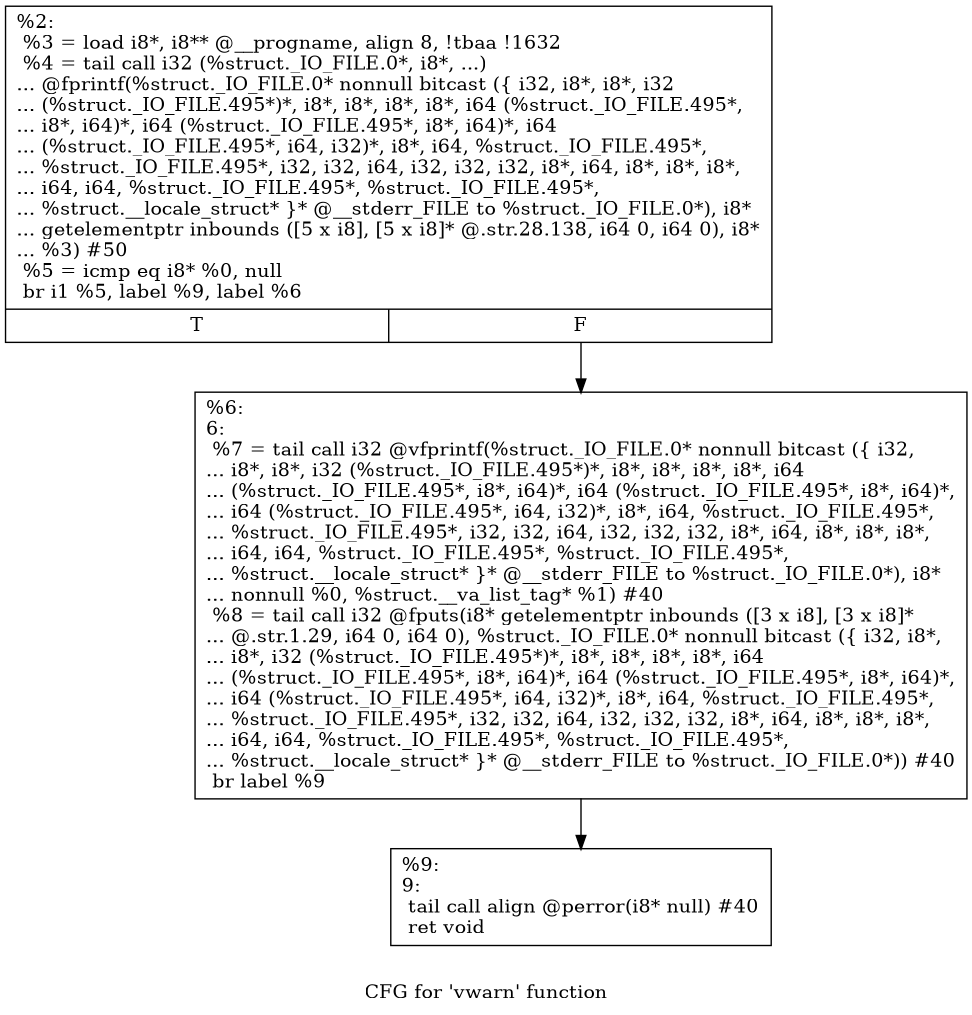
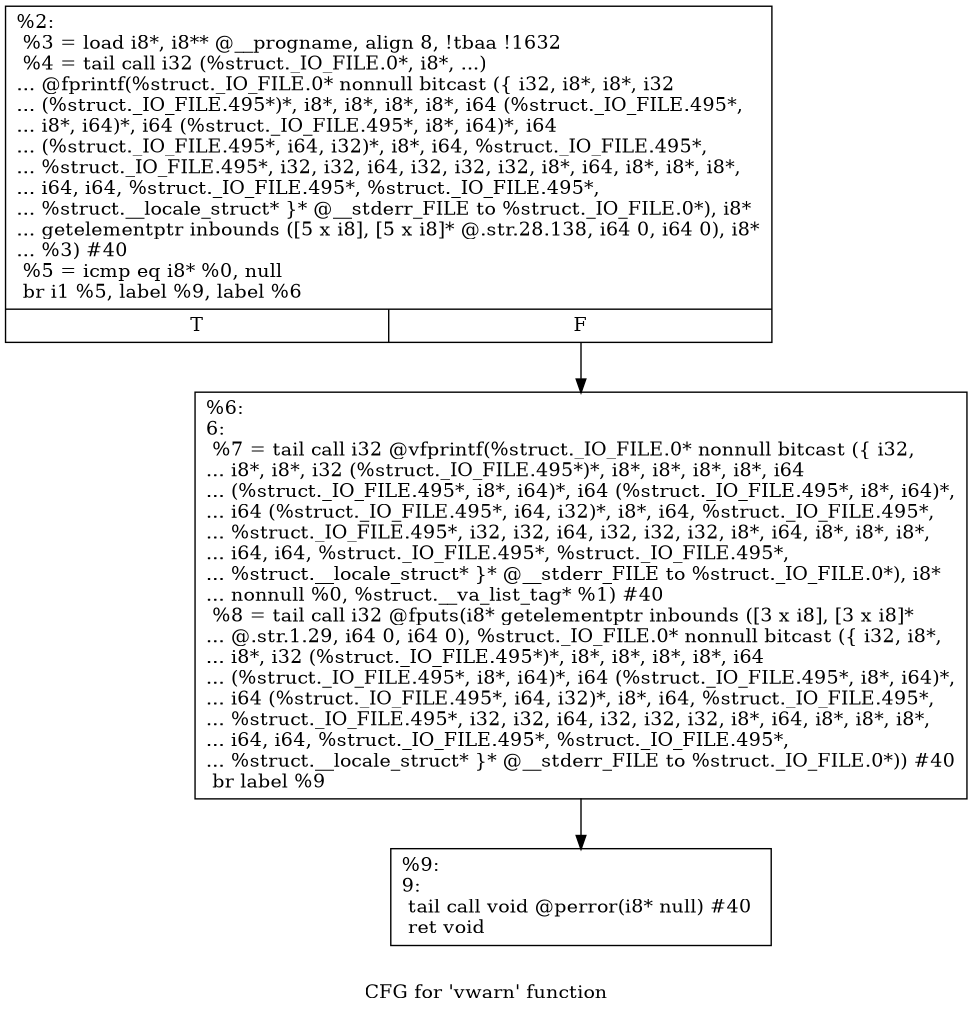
(73, 250) -> (73, 250)
(581, 907) -> (577, 907)
